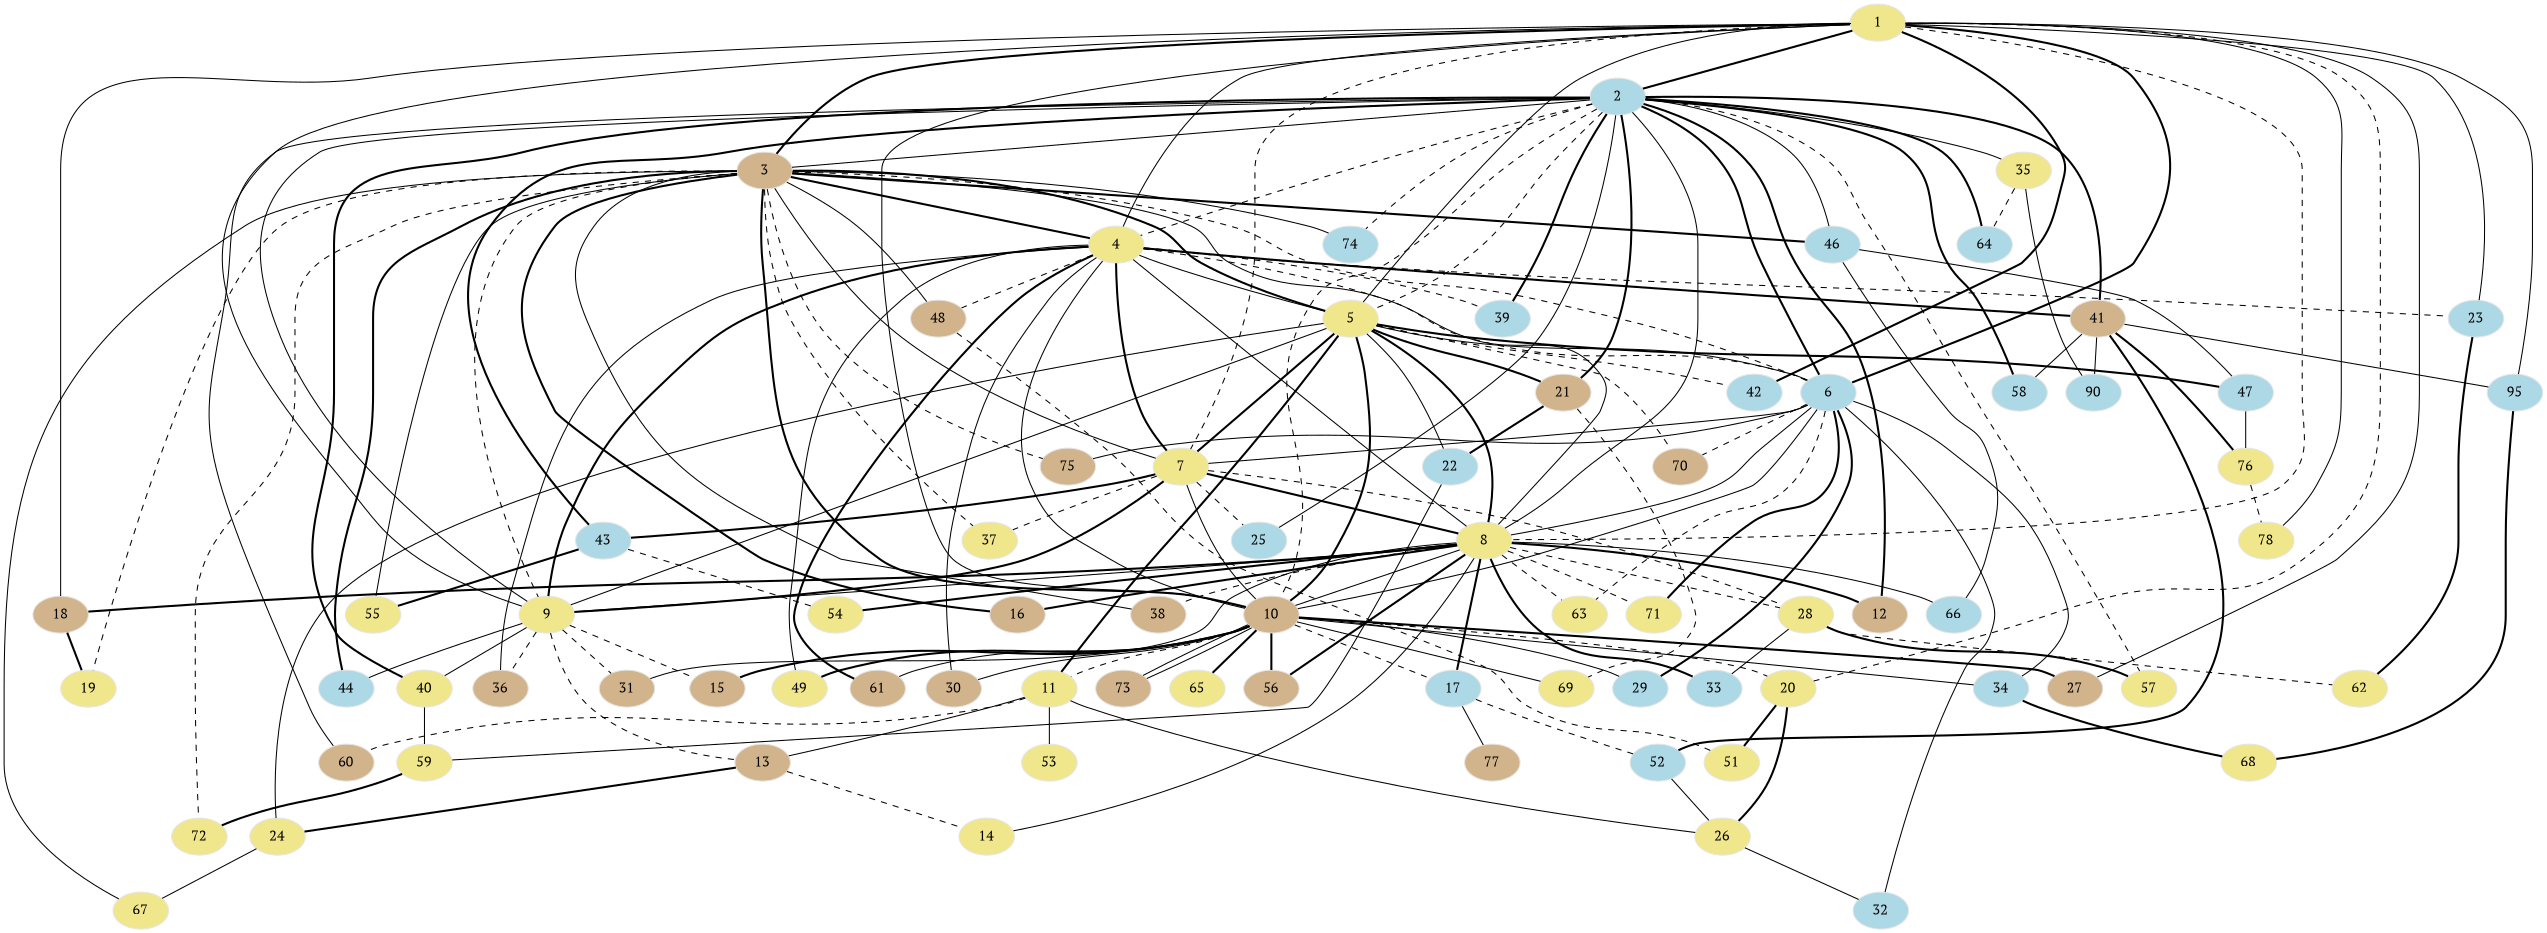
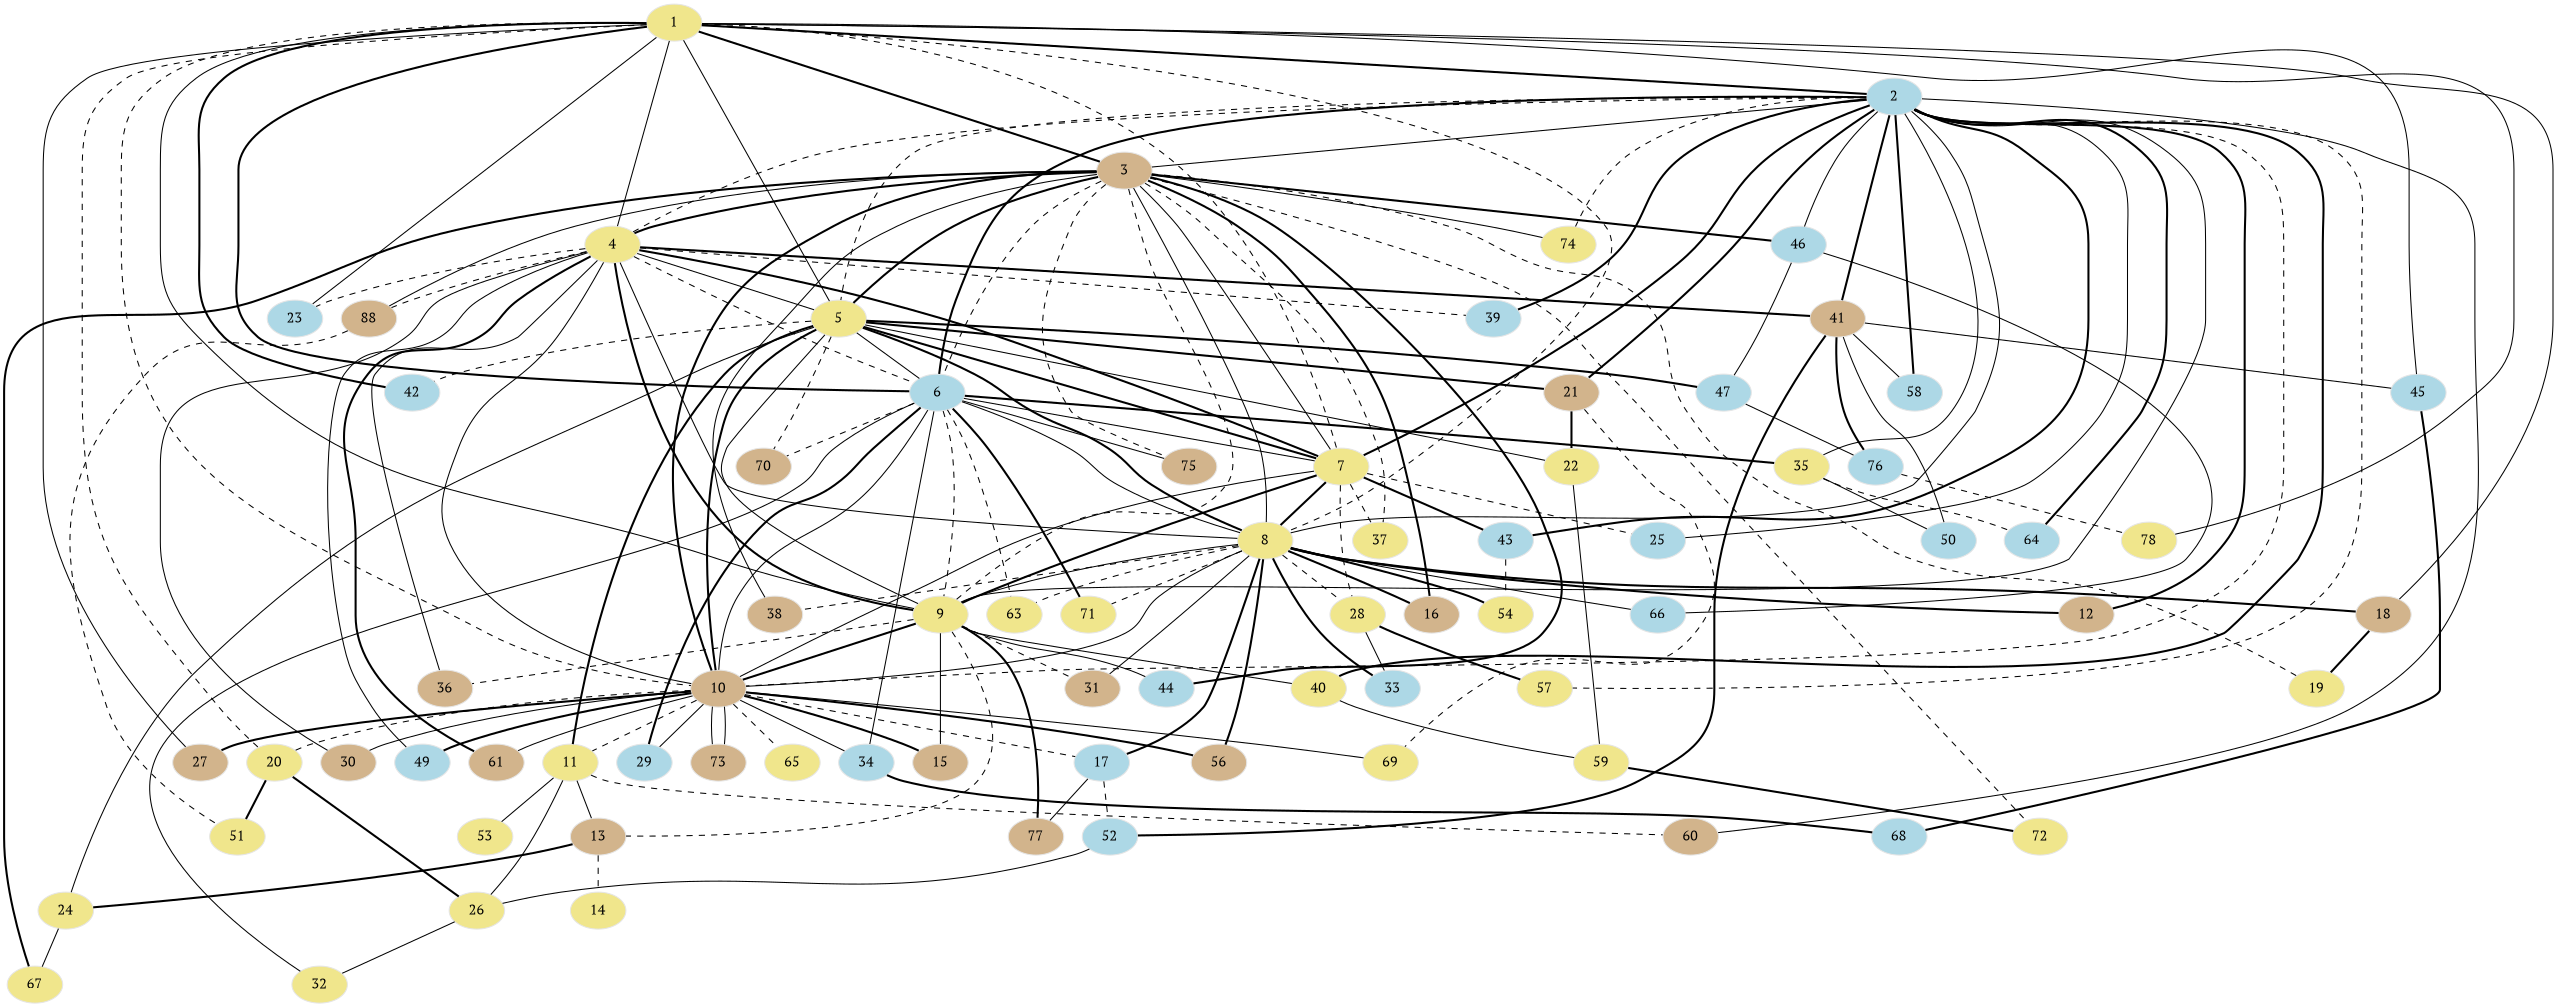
(1050, 98) -> (126, 301)
(1350, 245) -> (1568, 245)
none -> (1645, 289)
(938, 319) -> (369, 319)
(121, 323) -> (247, 303)
(2094, 393) -> (1949, 541)
(2515, 393) -> (2418, 393)
none -> (1289, 422)
(1450, 467) -> (1571, 467)
(2246, 467) -> (1876, 467)
none -> (954, 503)
(373, 615) -> none
(632, 652) -> (940, 689)
none -> (829, 652)
(1234, 652) -> (755, 726)
(800, 689) -> (422, 763)
(2360, 689) -> none
none -> (1028, 709)
(1276, 745) -> none
(2249, 763) -> (1899, 837)
(1881, 911) -> (320, 985)
